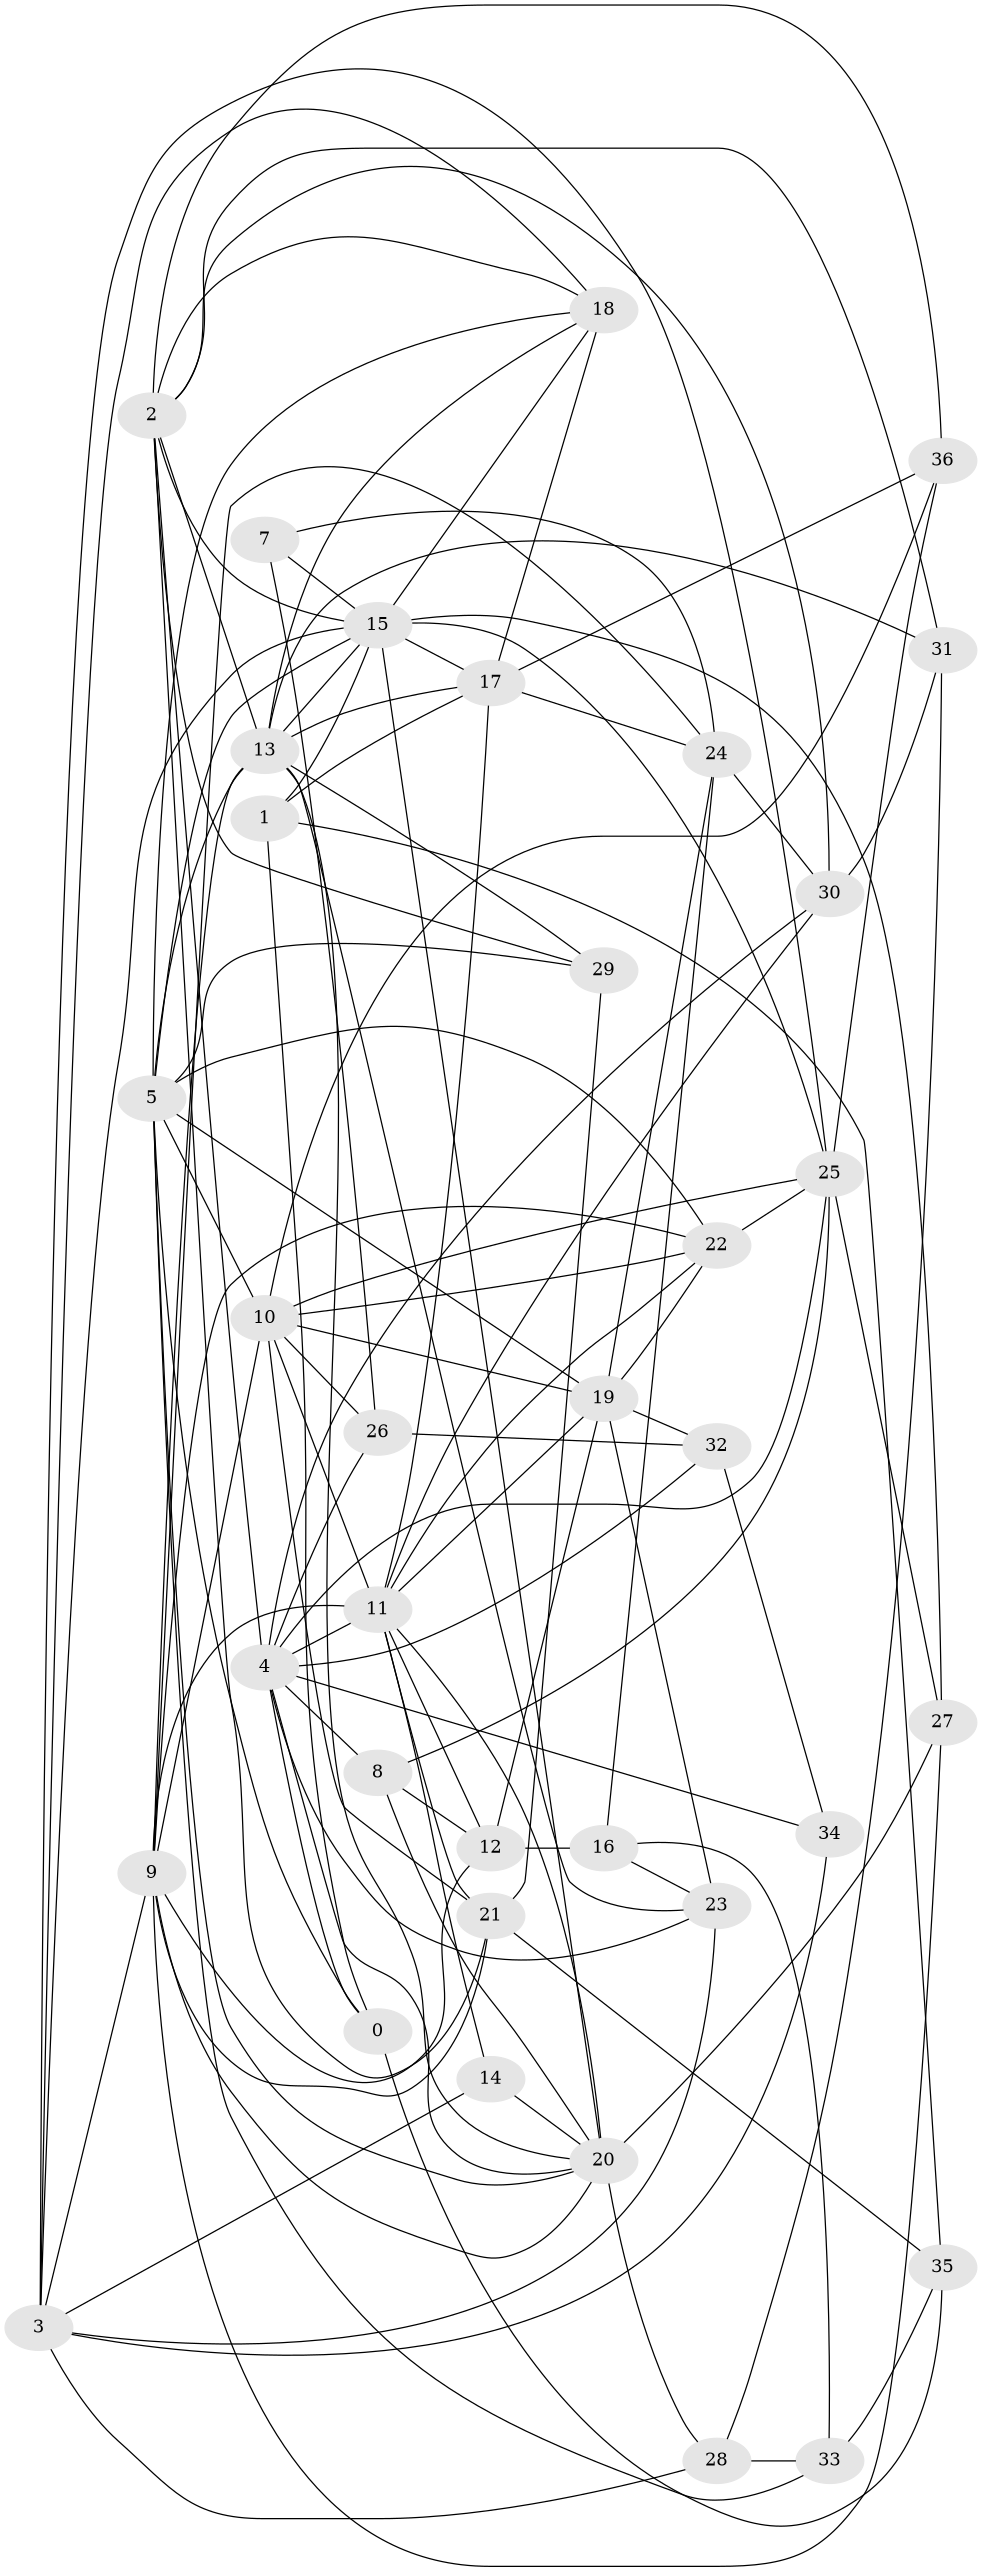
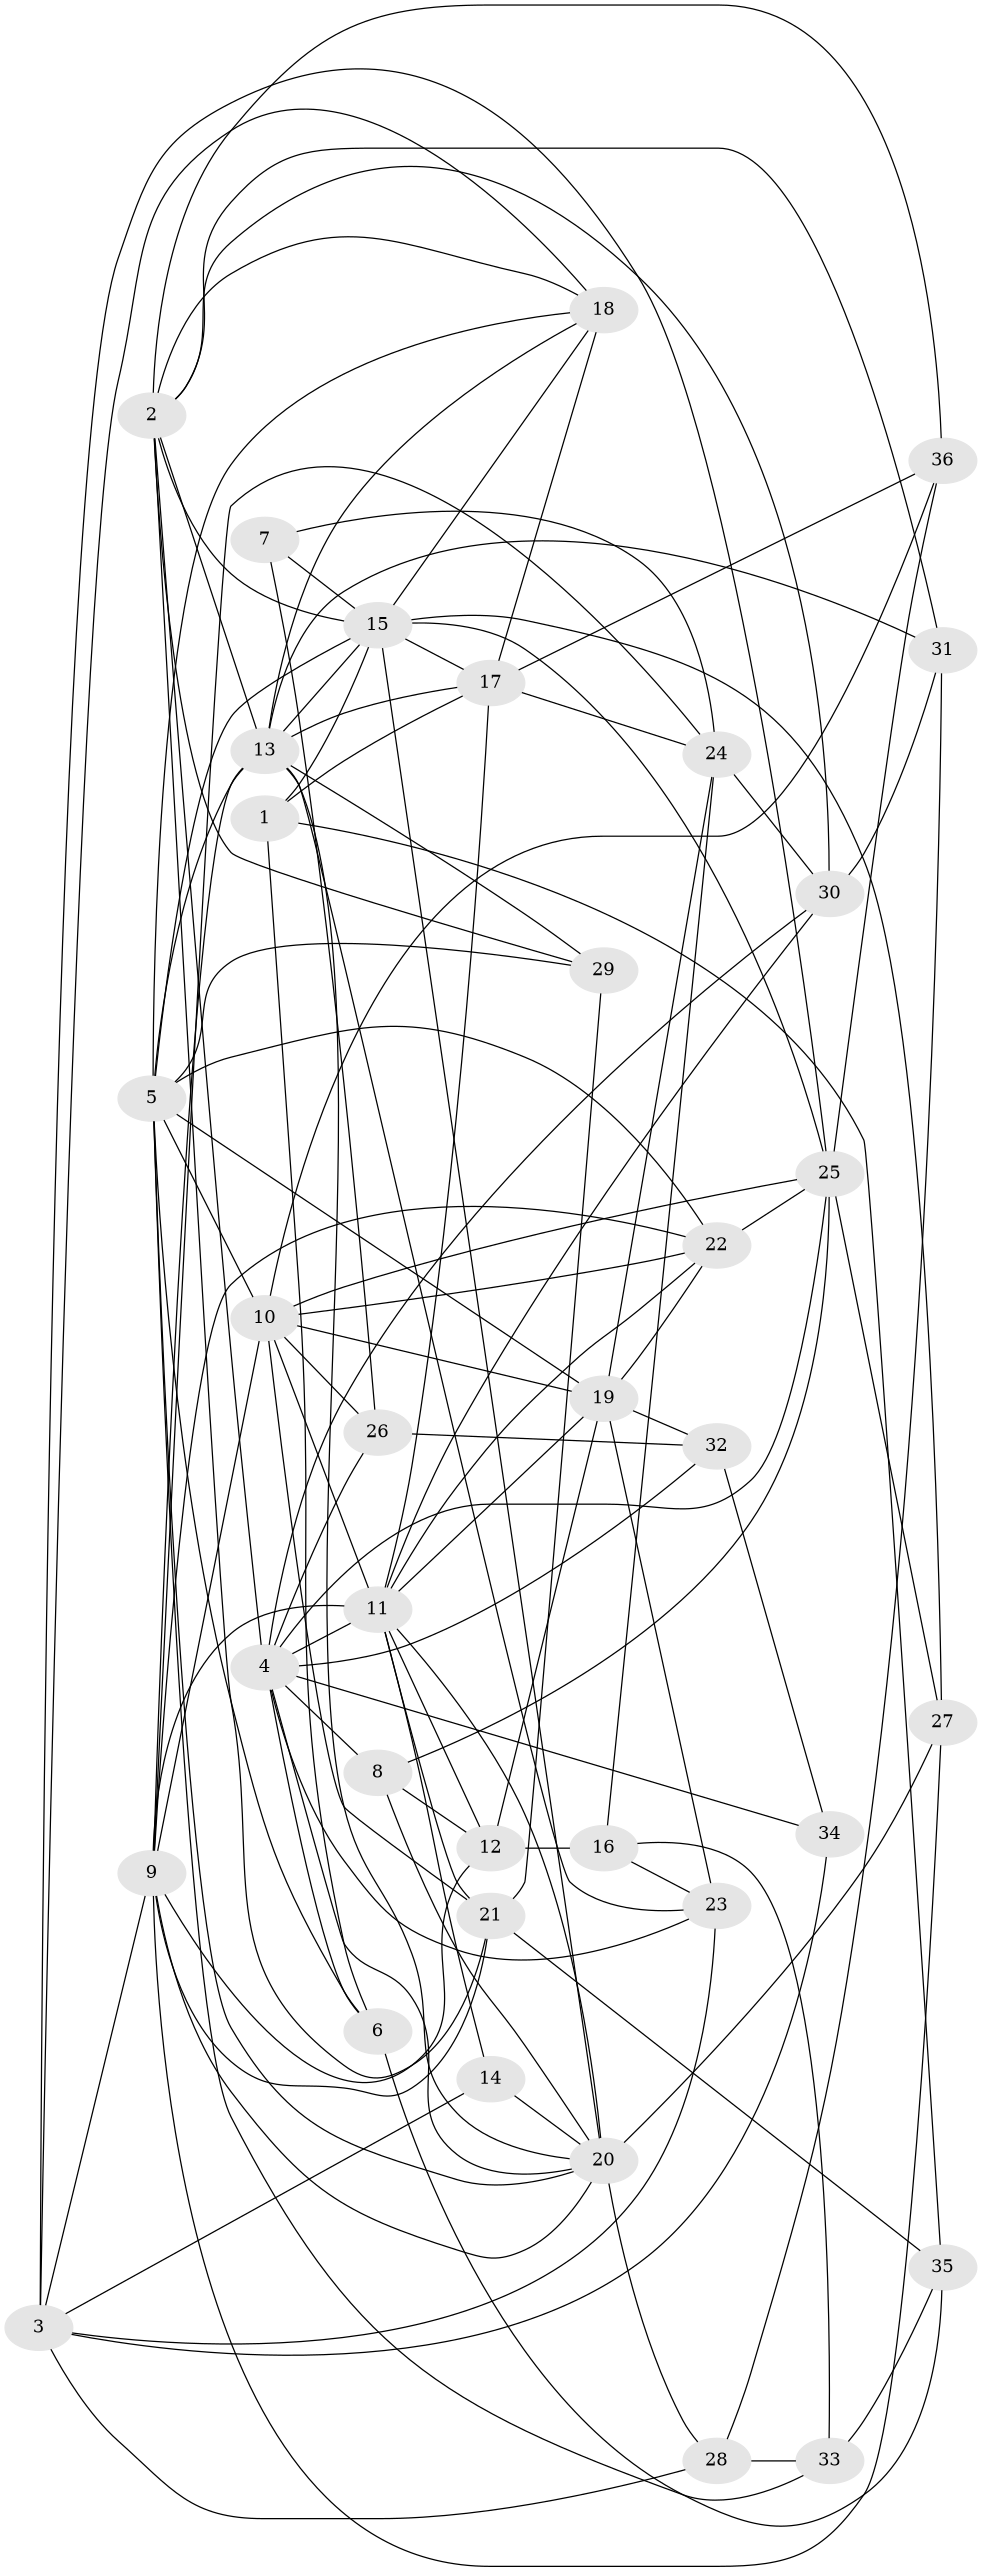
(83, 1414) -> none
(378, 2031) -> (378, 2031)
